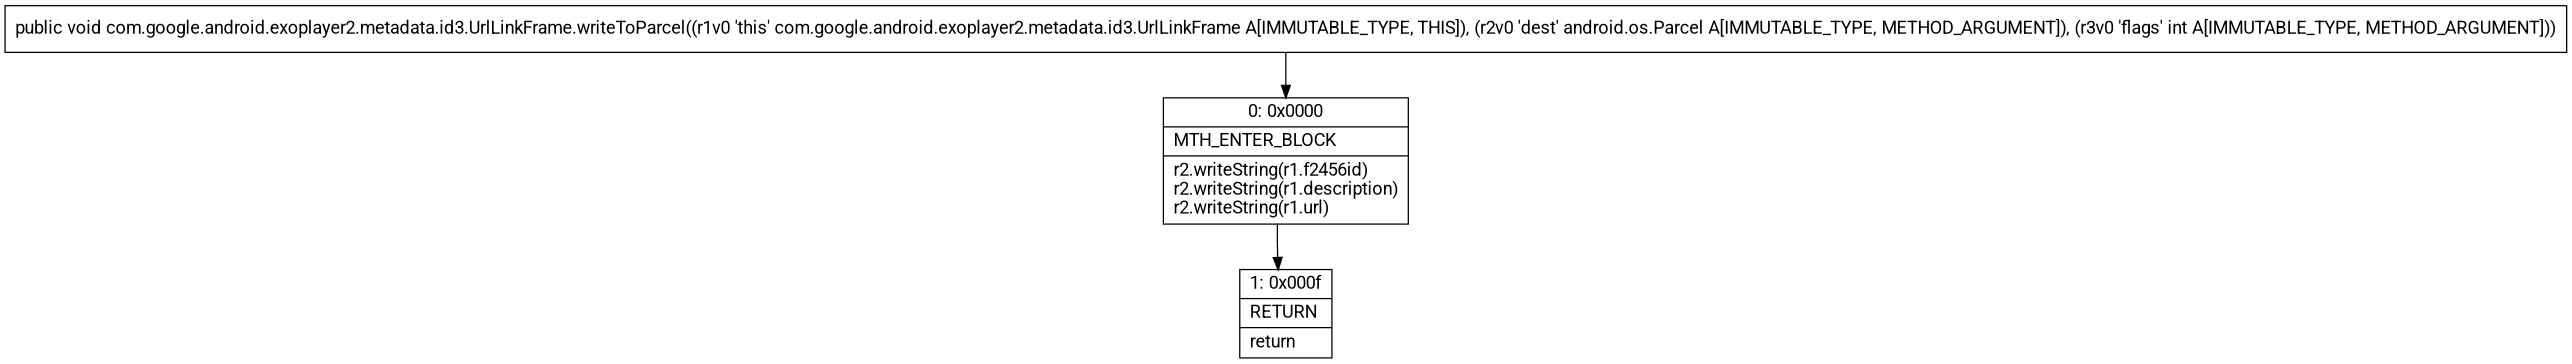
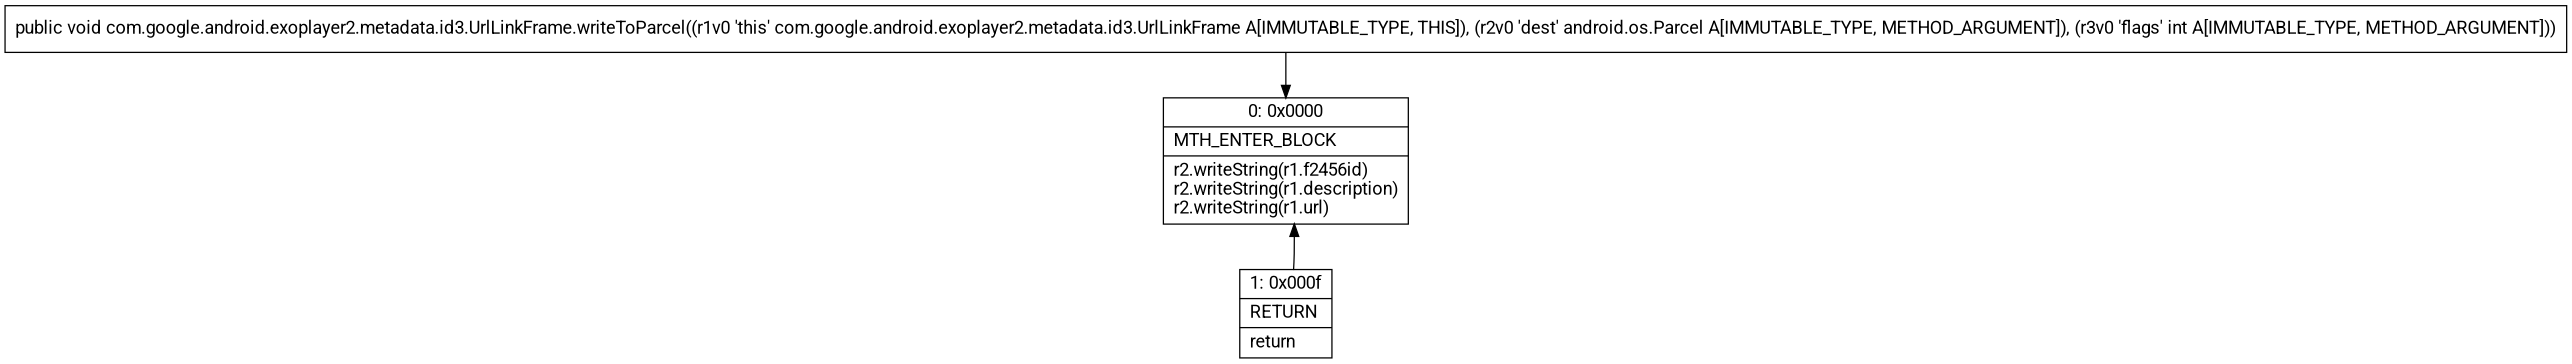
(1277, 240) -> (1294, 253)
